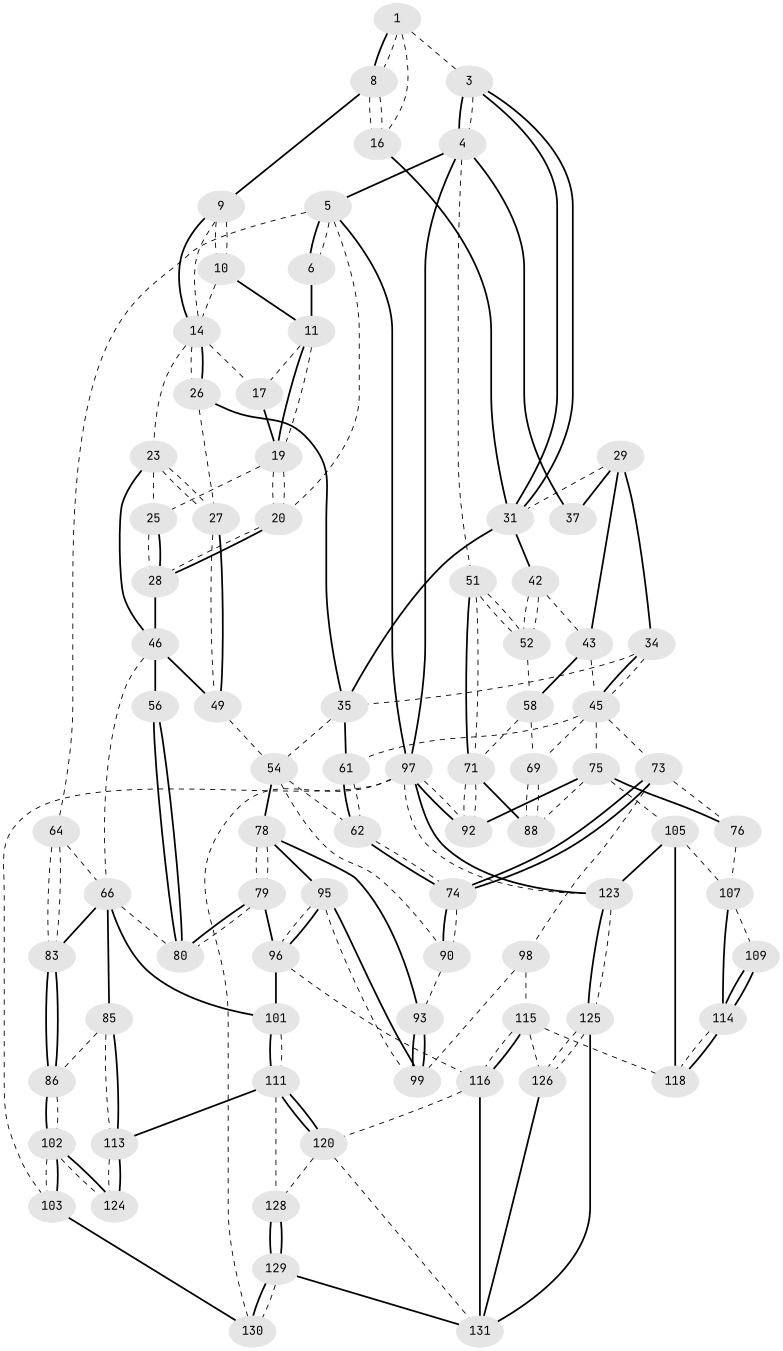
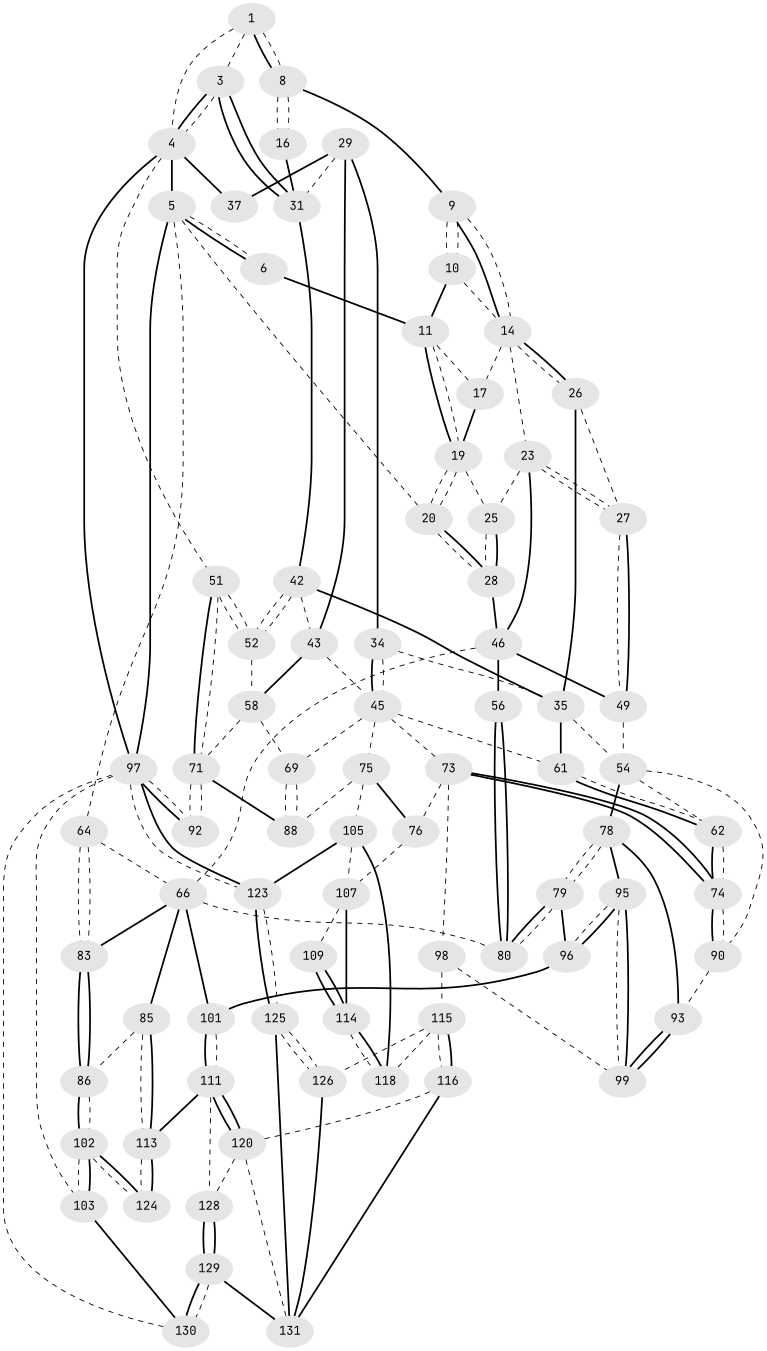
(407, 84) -> (187, 69)
(411, 600) -> (431, 640)
(532, 800) -> none
(365, 1020) -> none
